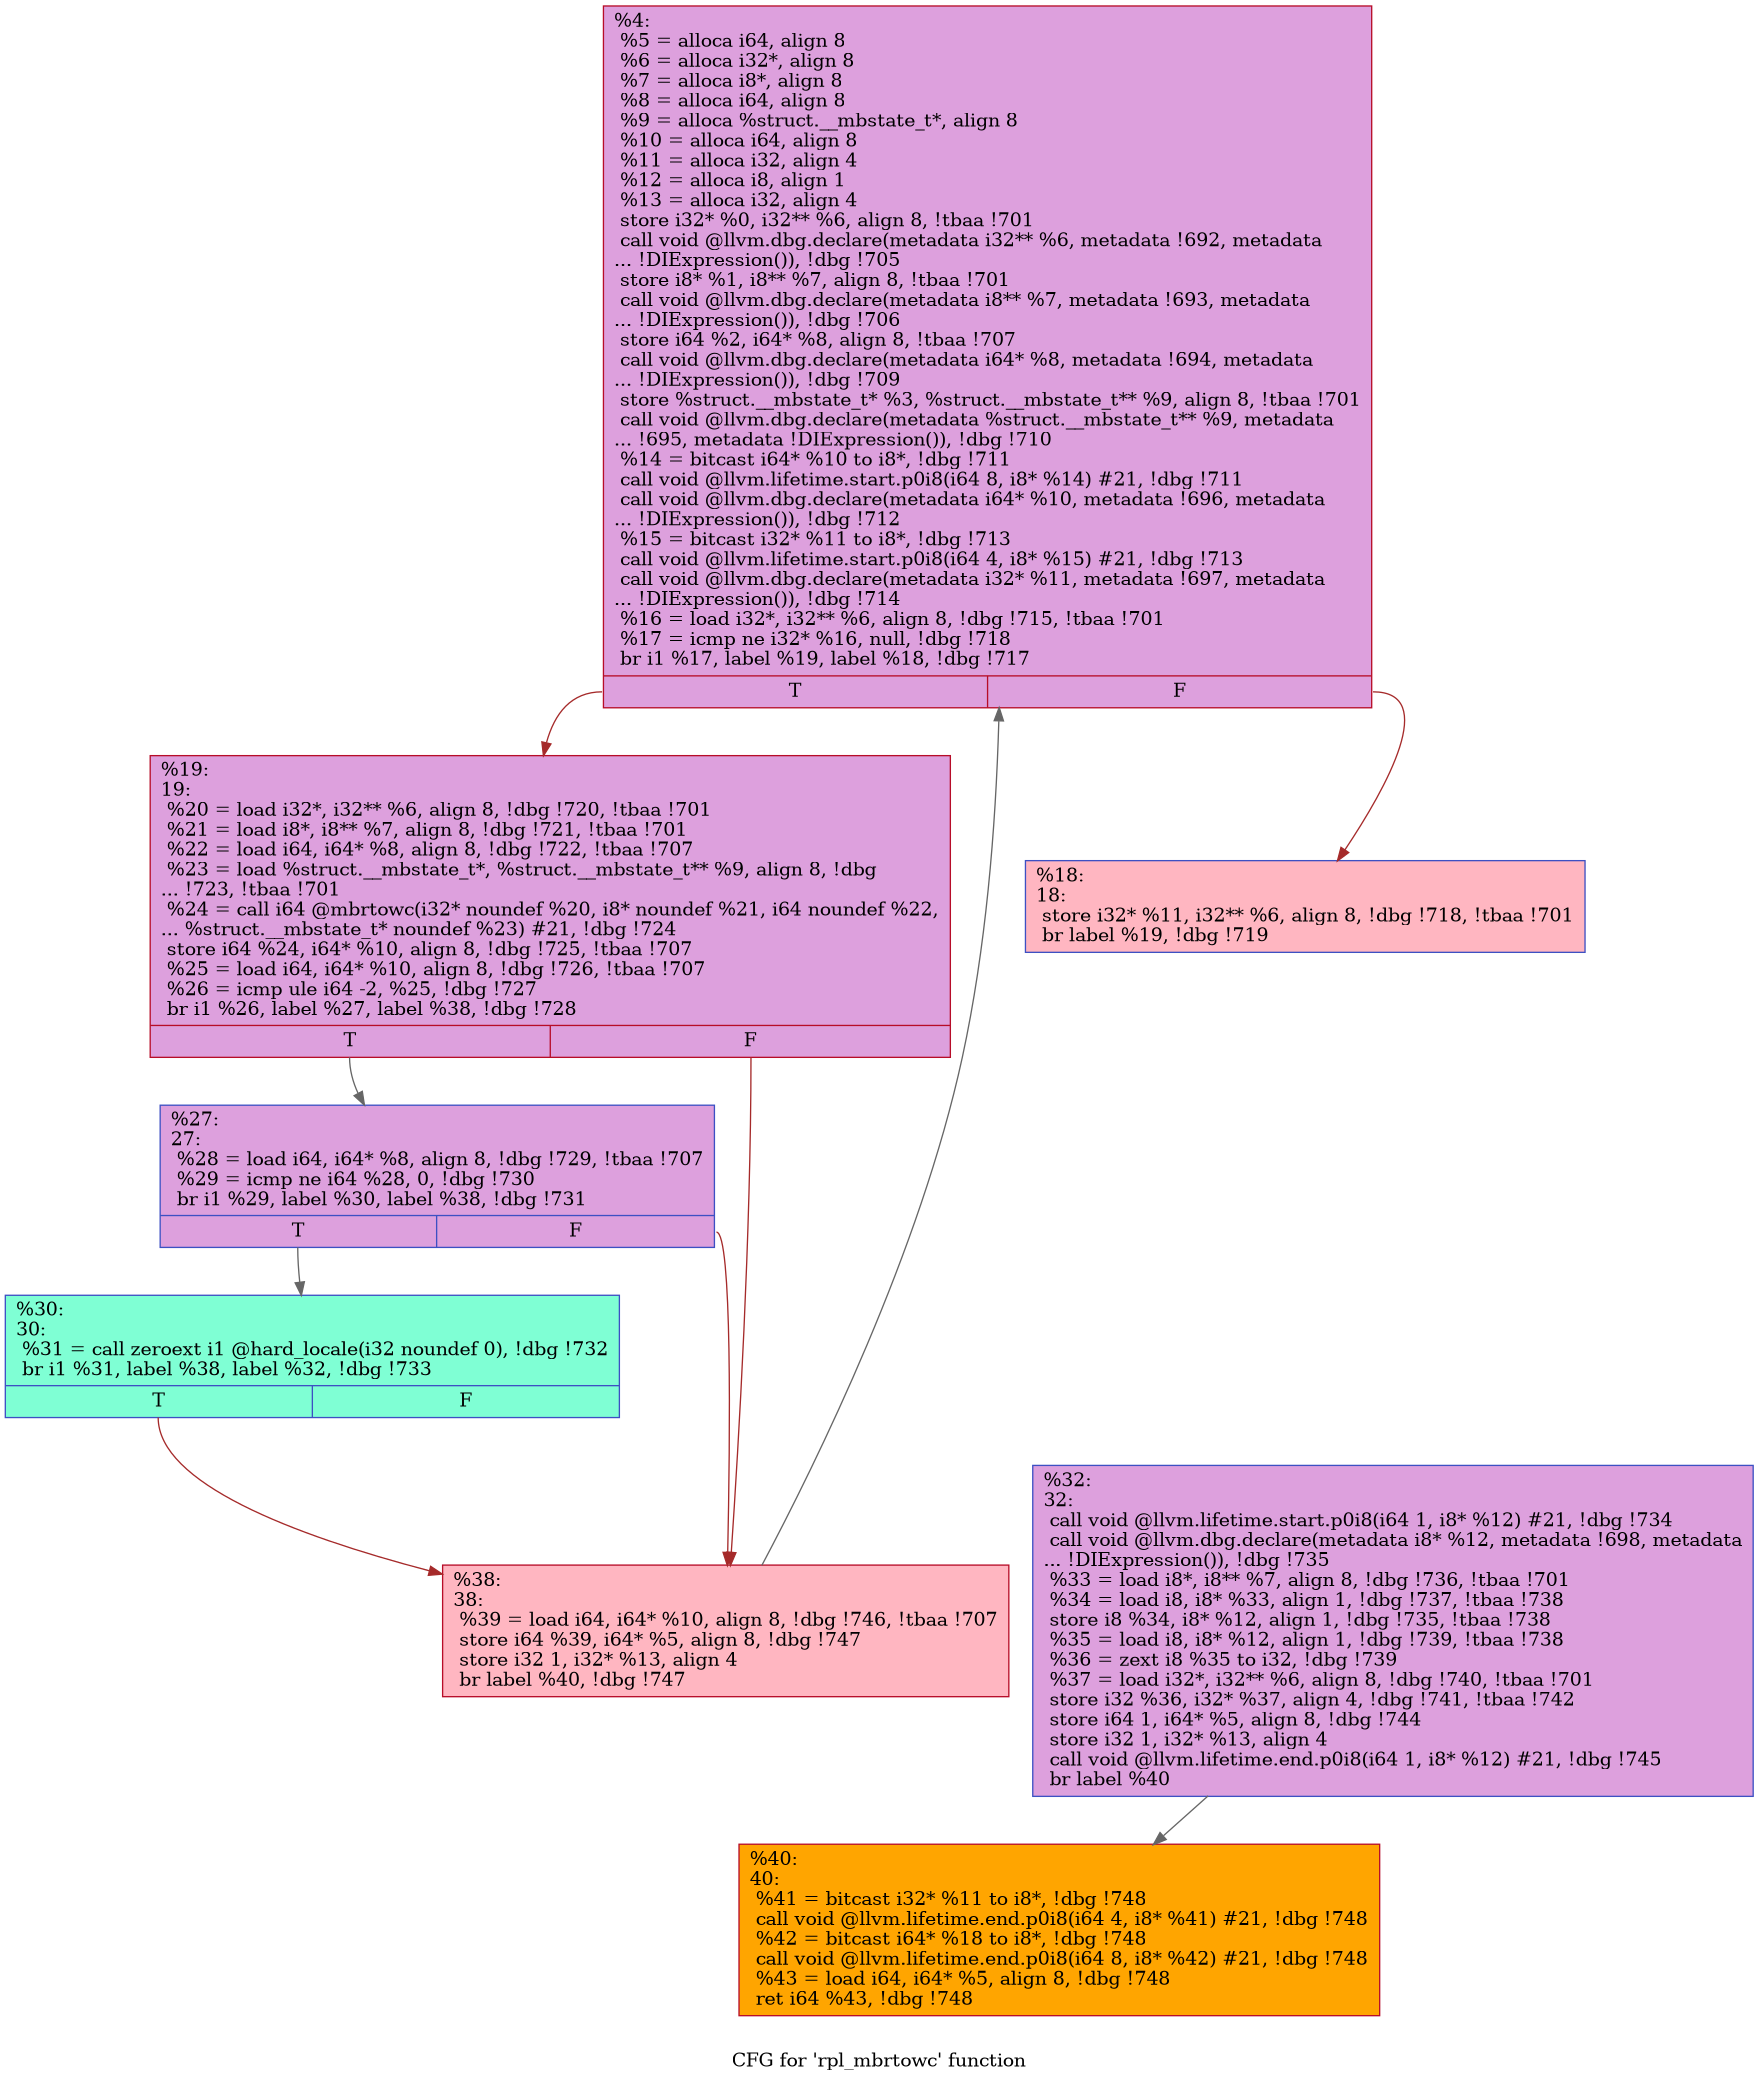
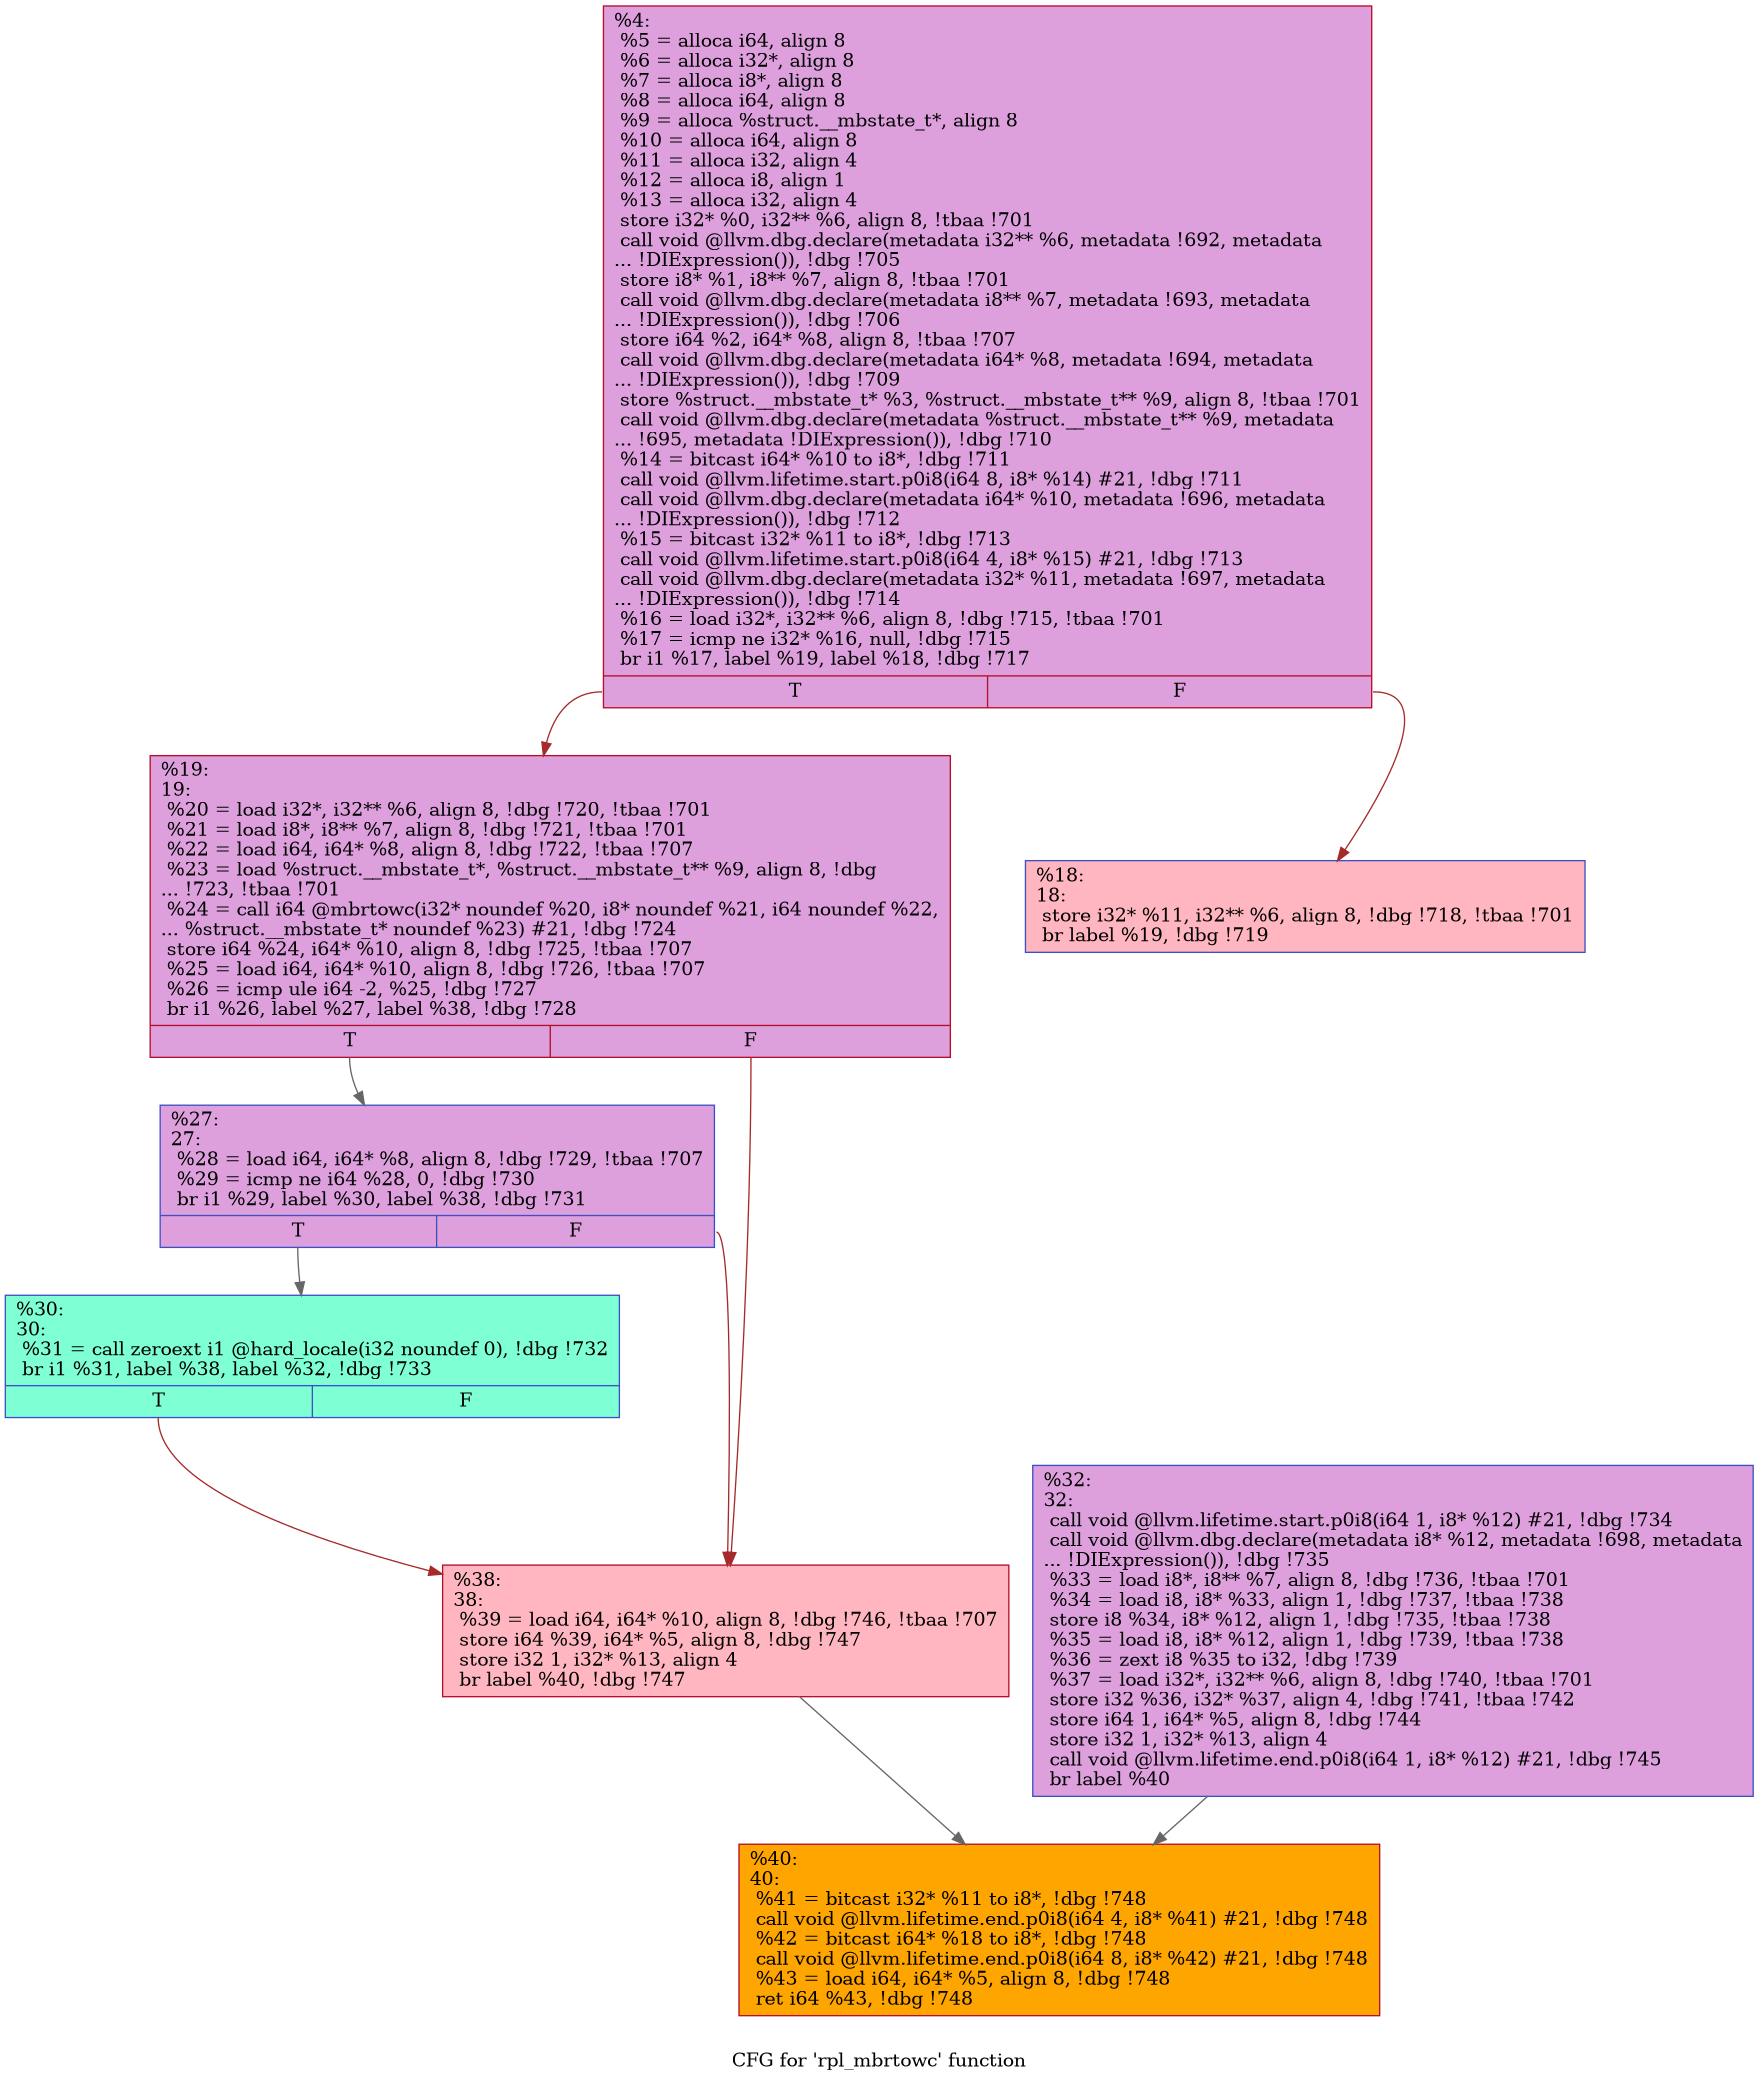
(813, 639) -> (813, 639)
(935, 1158) -> (877, 1766)
